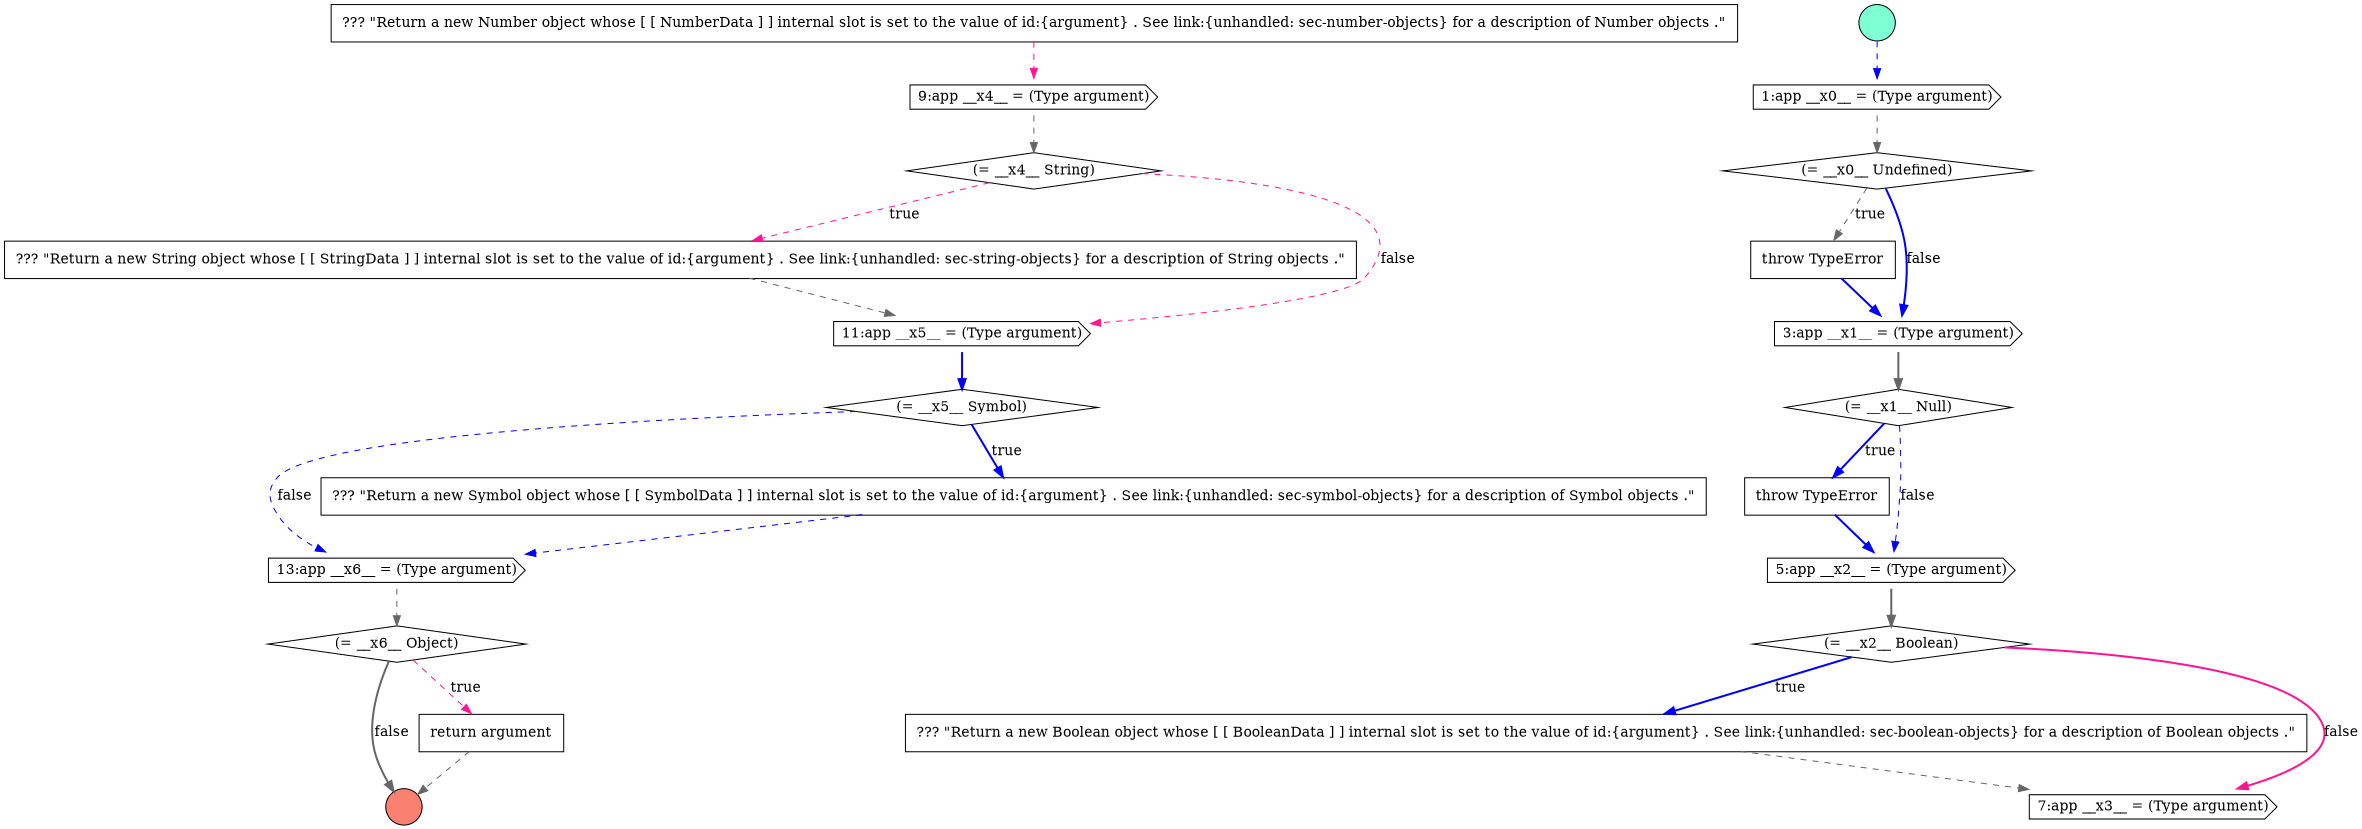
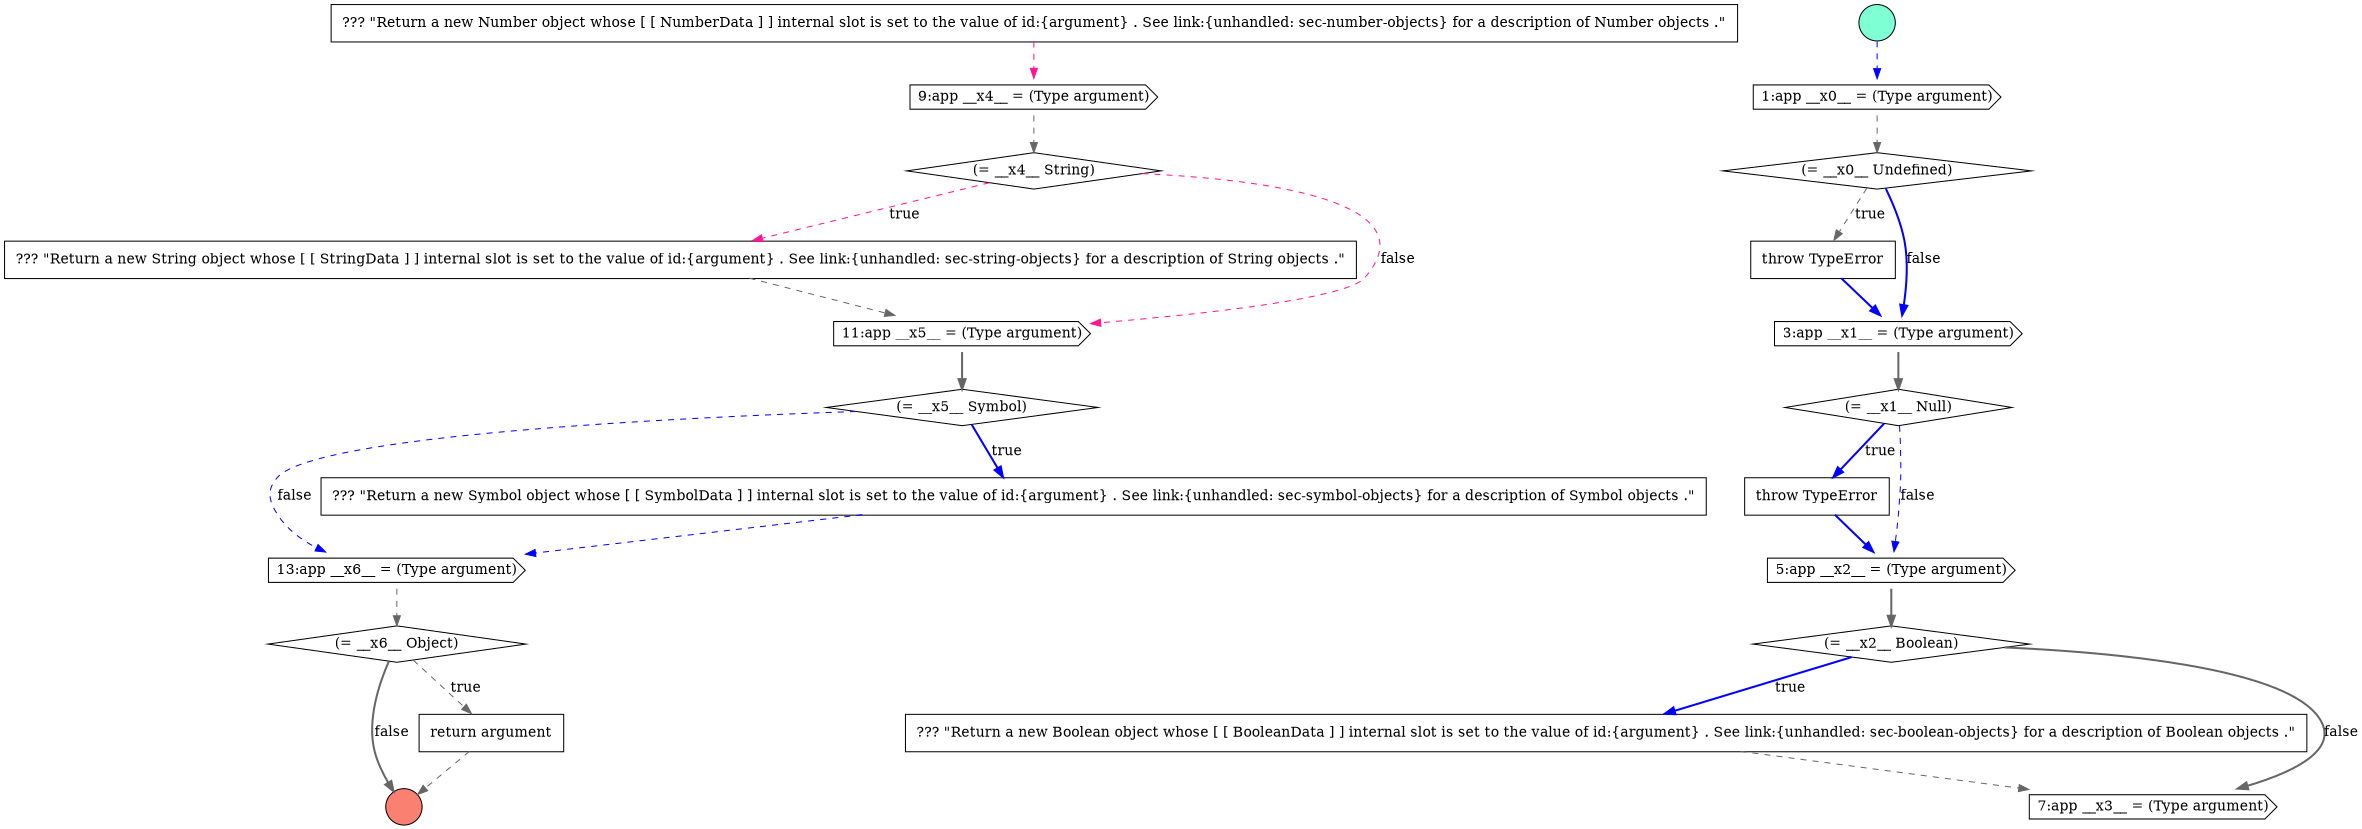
(962, 366) -> (962, 366)
(2224, 673) -> (2224, 673)
(439, 683) -> (439, 683)
